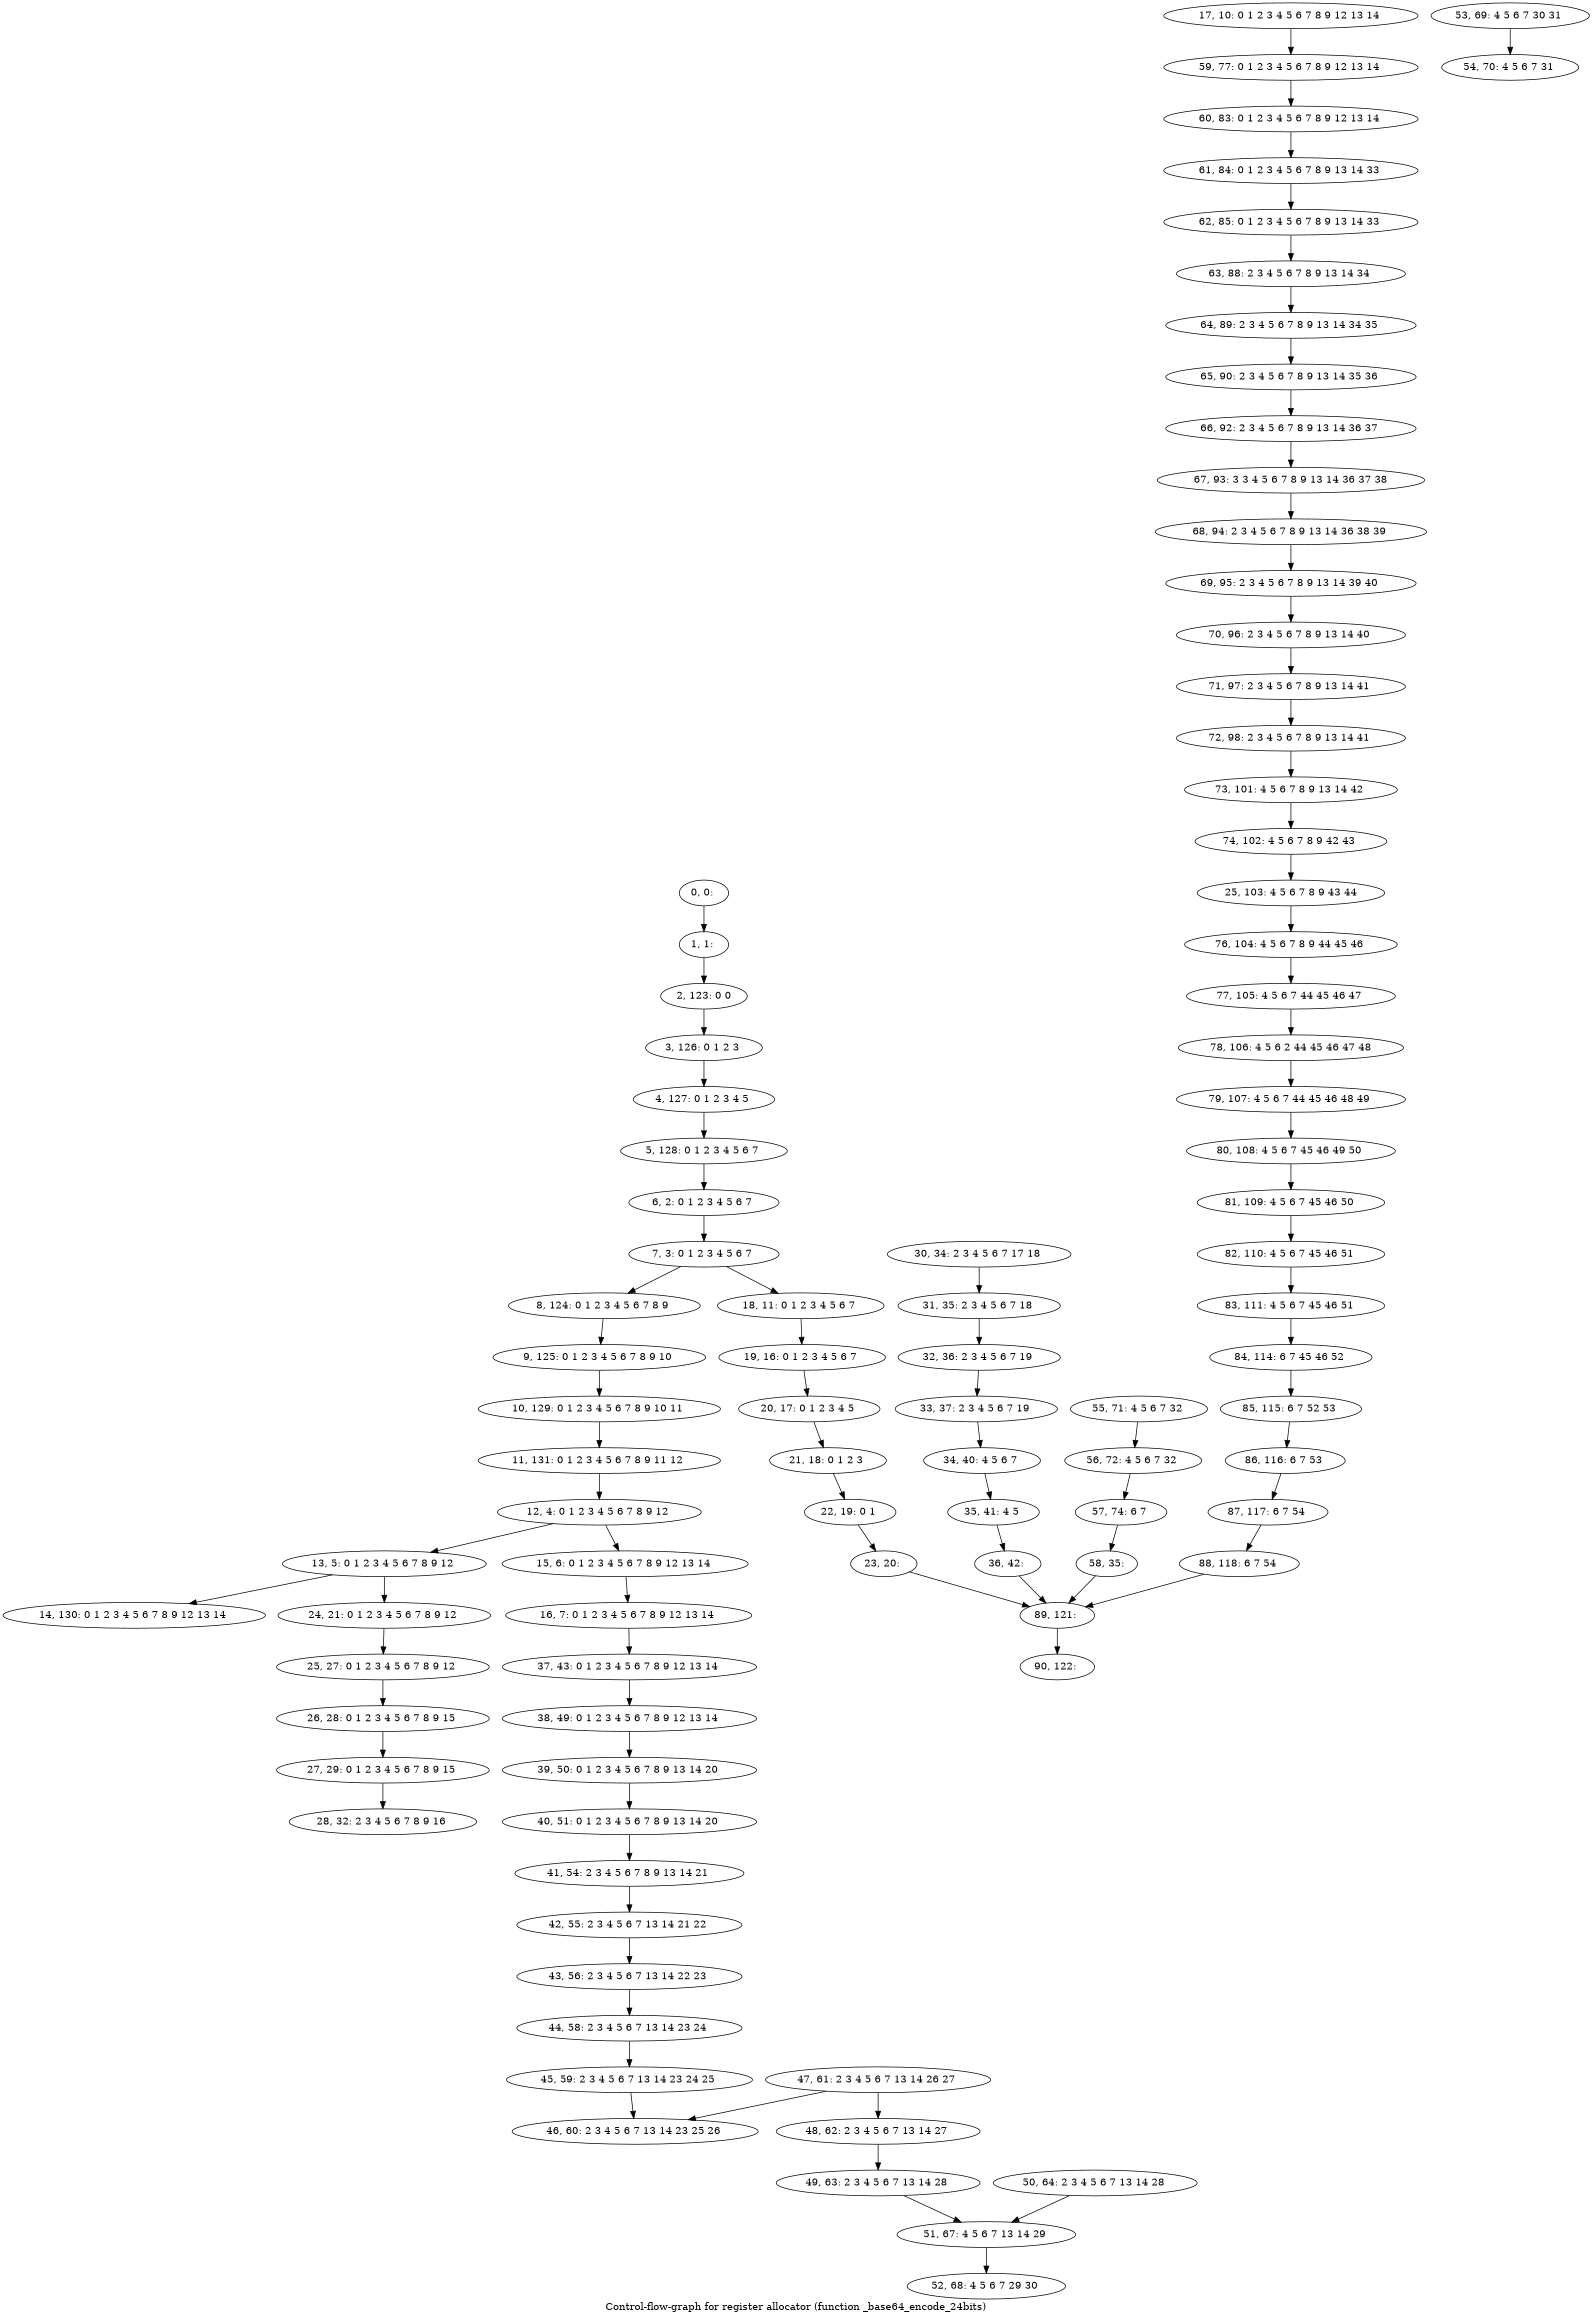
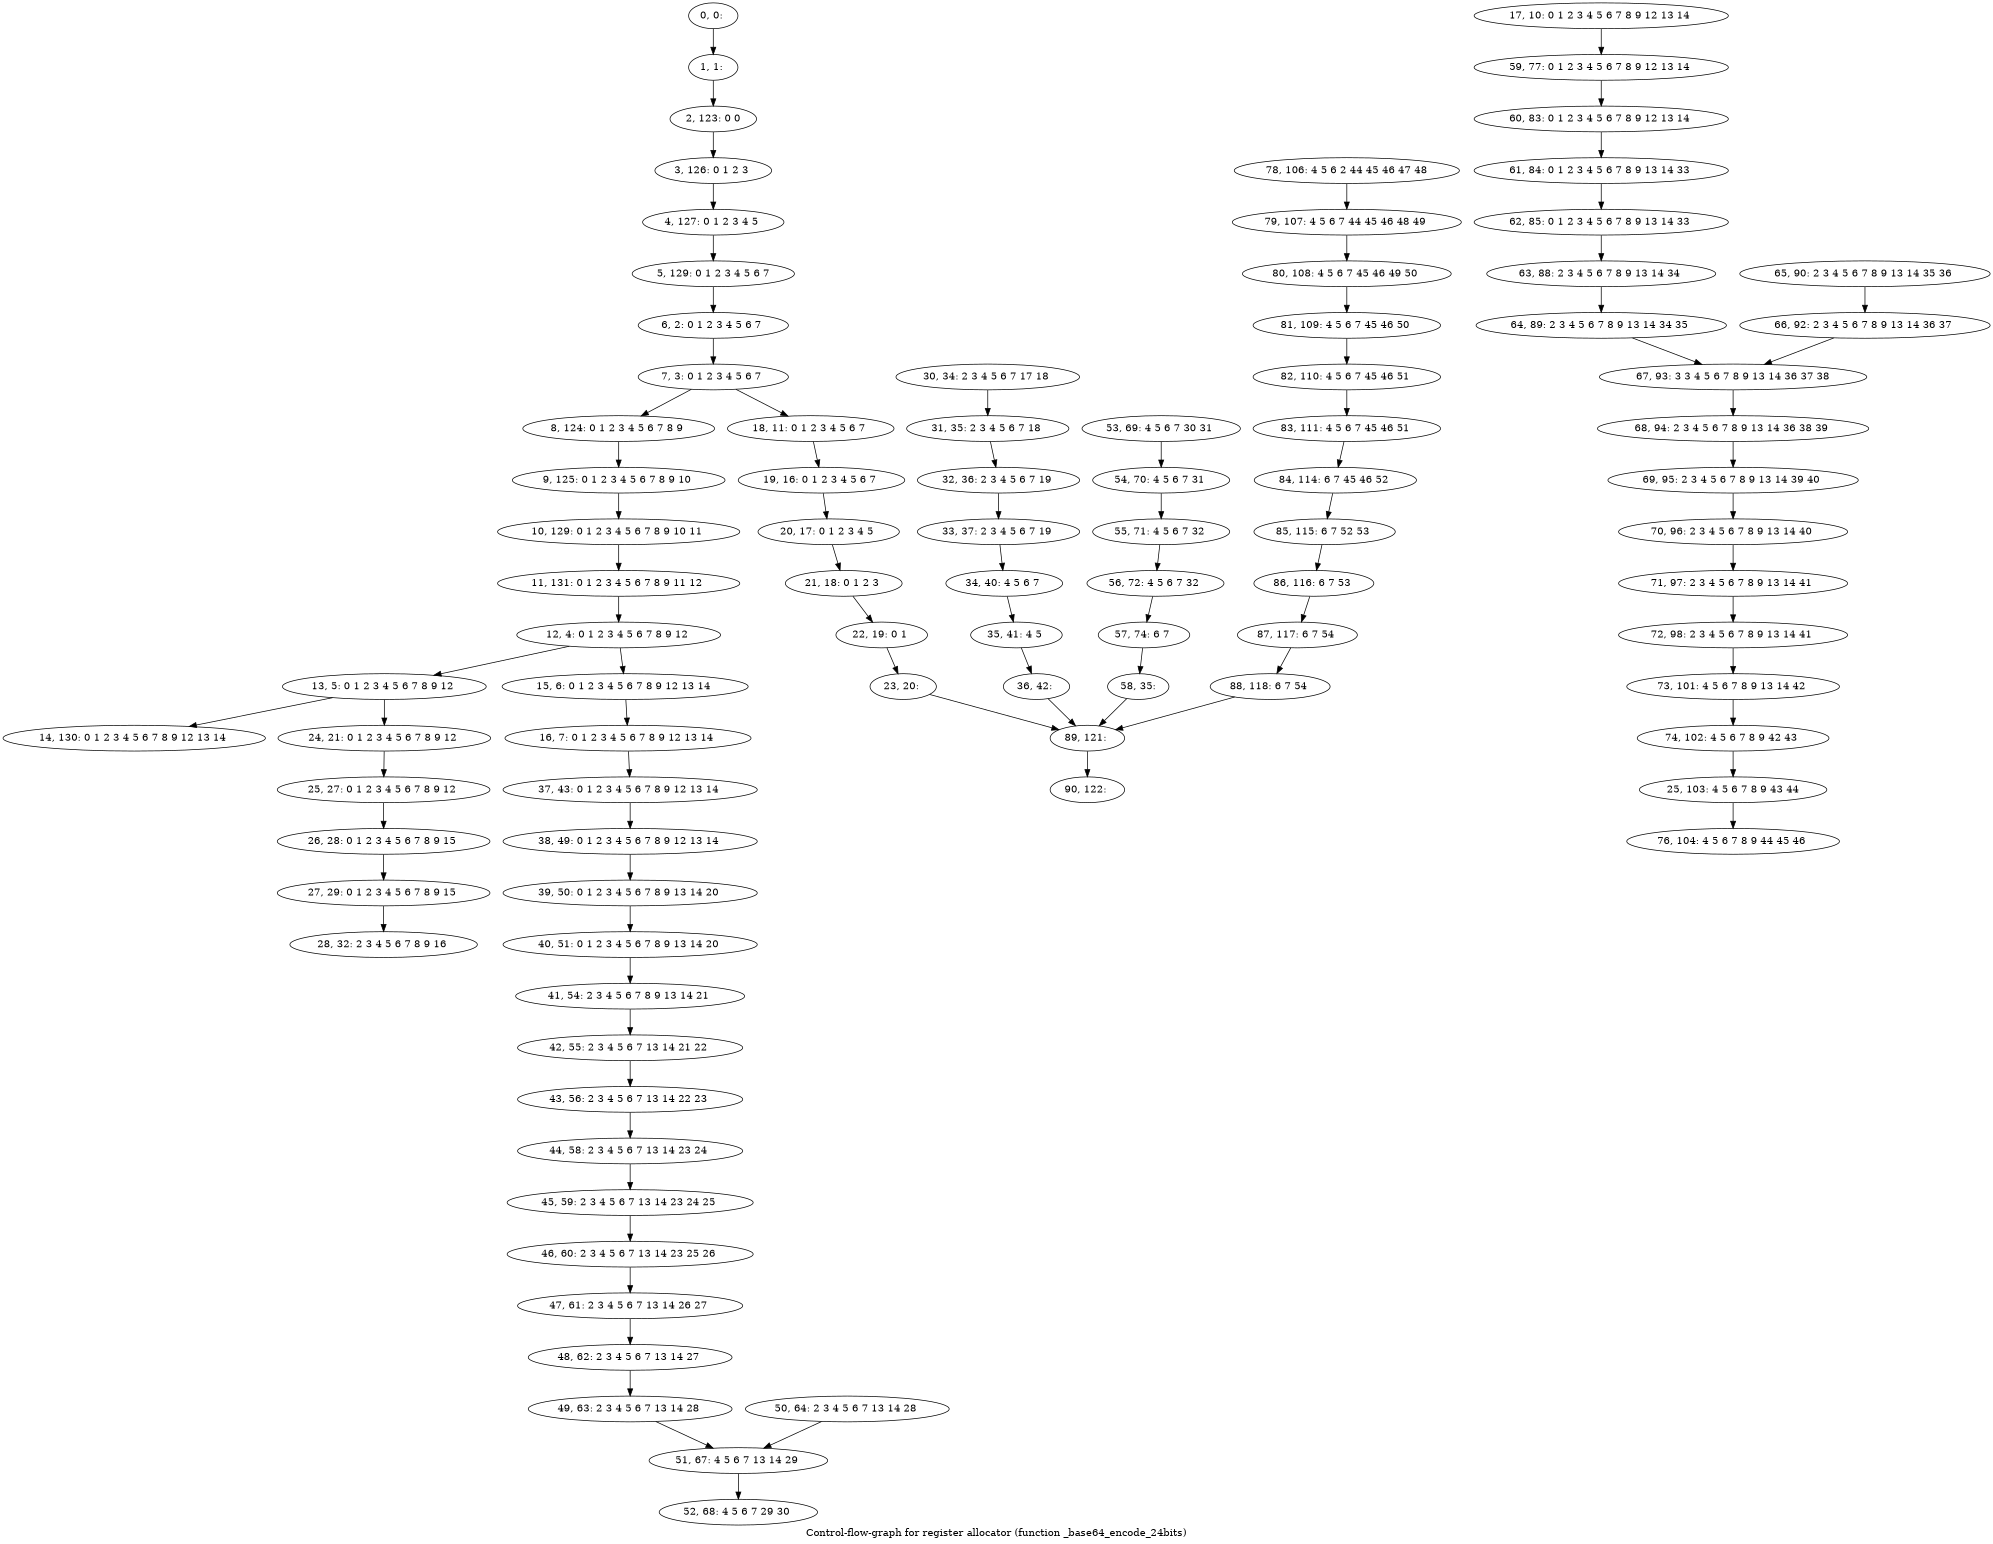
(1291, 348) -> (1664, 350)
none -> (1161, 502)
(1291, 996) -> none
(704, 1151) -> (713, 274)
(761, 2105) -> (630, 1276)
